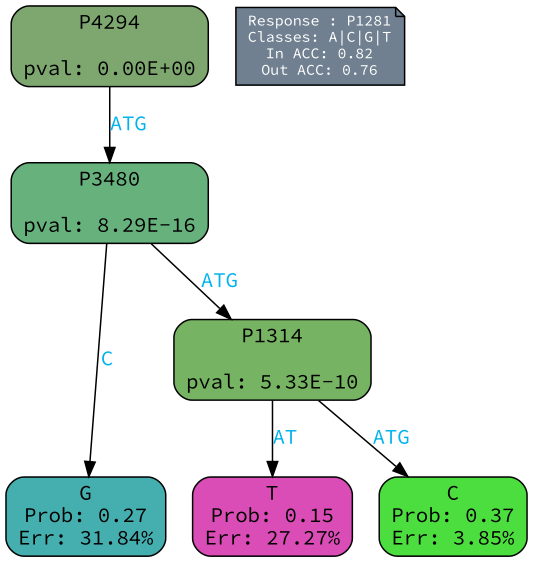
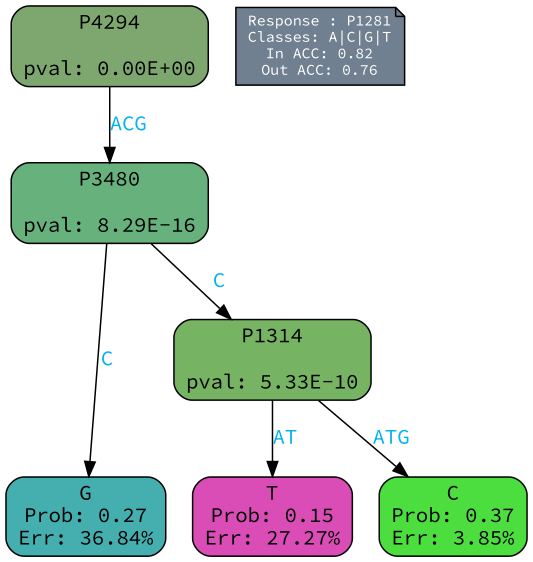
(128, 125) -> (128, 125)
(219, 281) -> (219, 281)
(86, 517) -> (86, 517)
